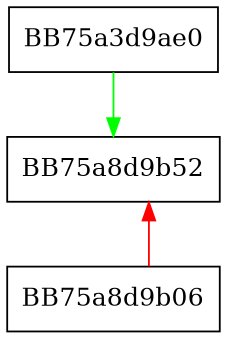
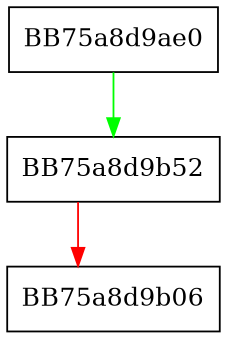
(113, 40) -> (113, 40)
(149, 243) -> (78, 225)
